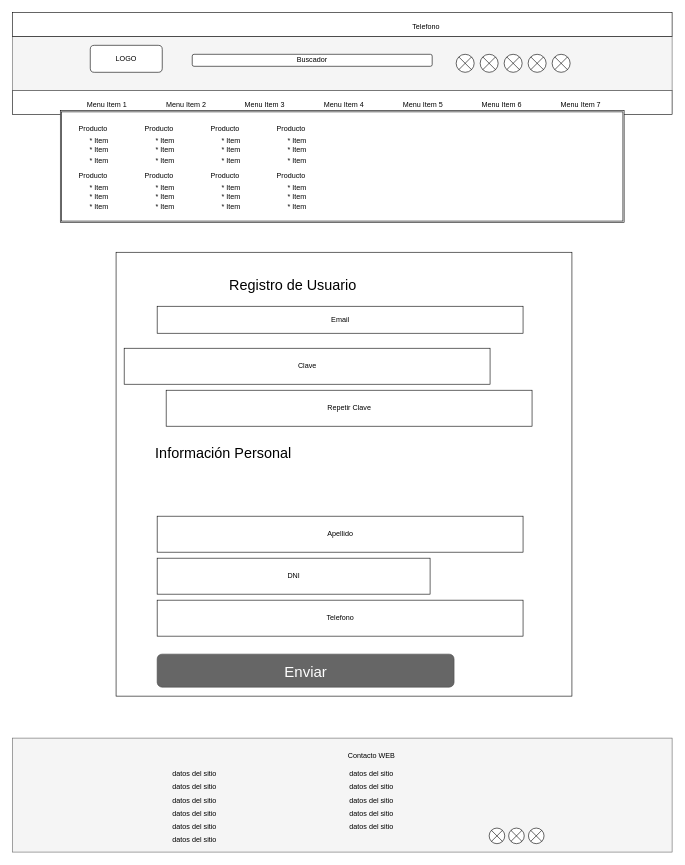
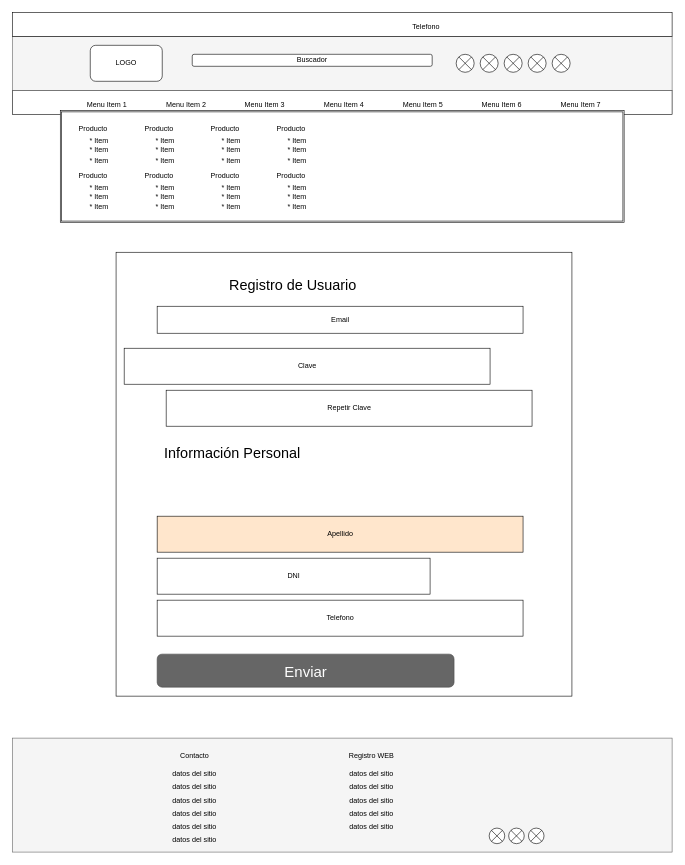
(126, 59) -> (126, 63)
(223, 453) -> (232, 453)
(340, 534) -> (340, 534)
none -> (195, 756)
(372, 756) -> (372, 756)
